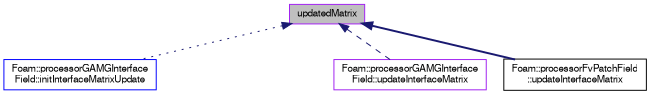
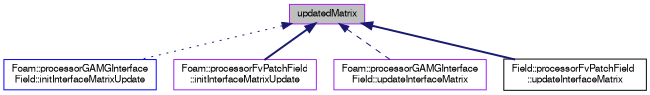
none -> (245, 75)
(575, 75) -> (575, 75)
